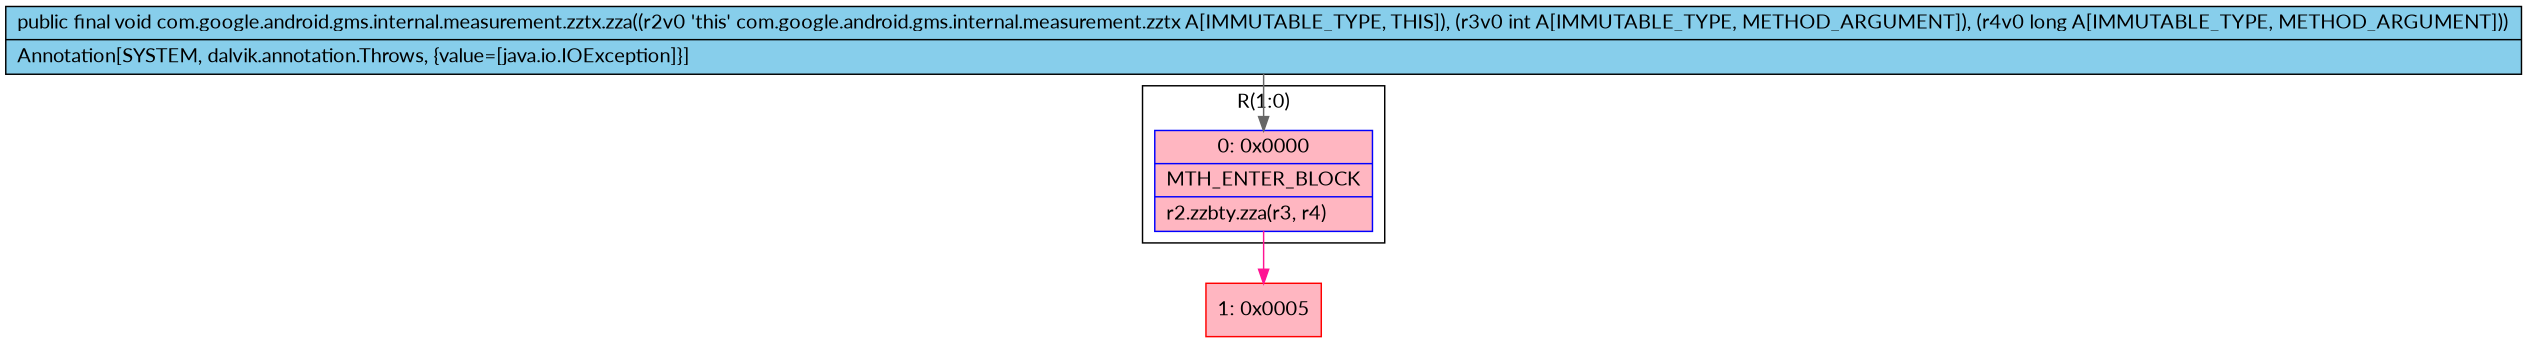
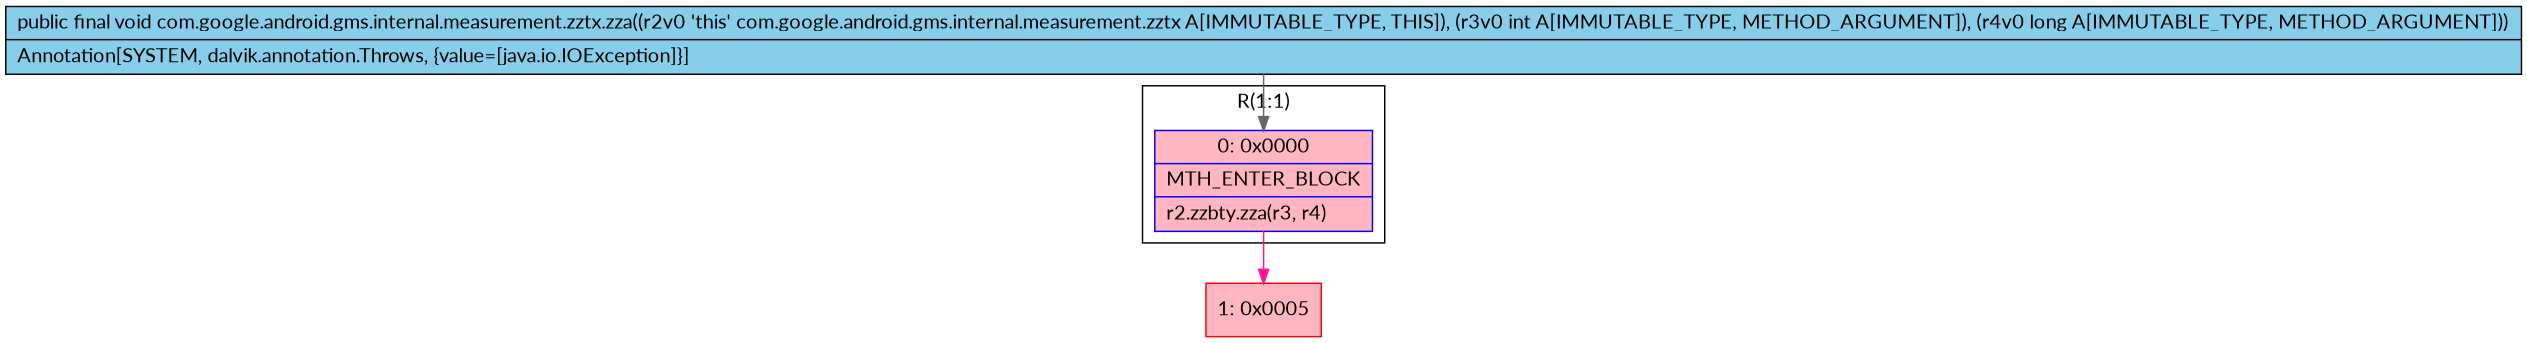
(1264, 102) -> (1264, 102)
